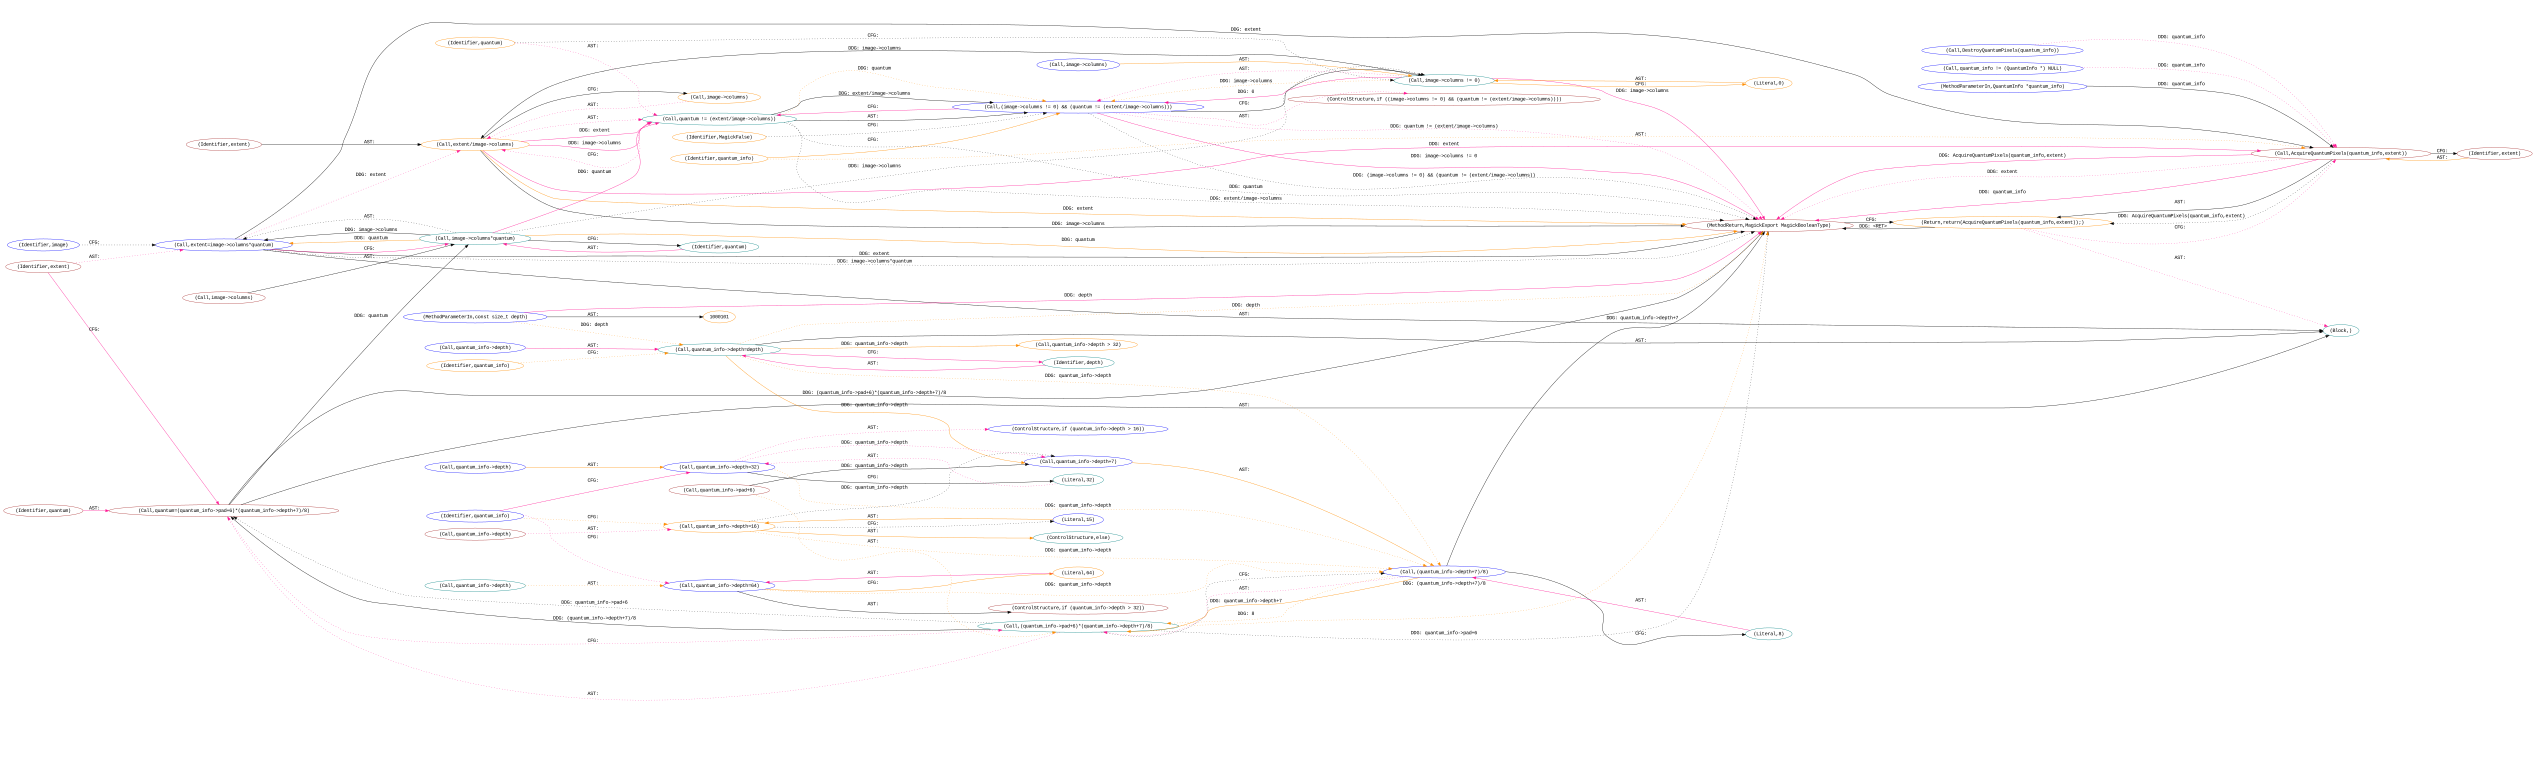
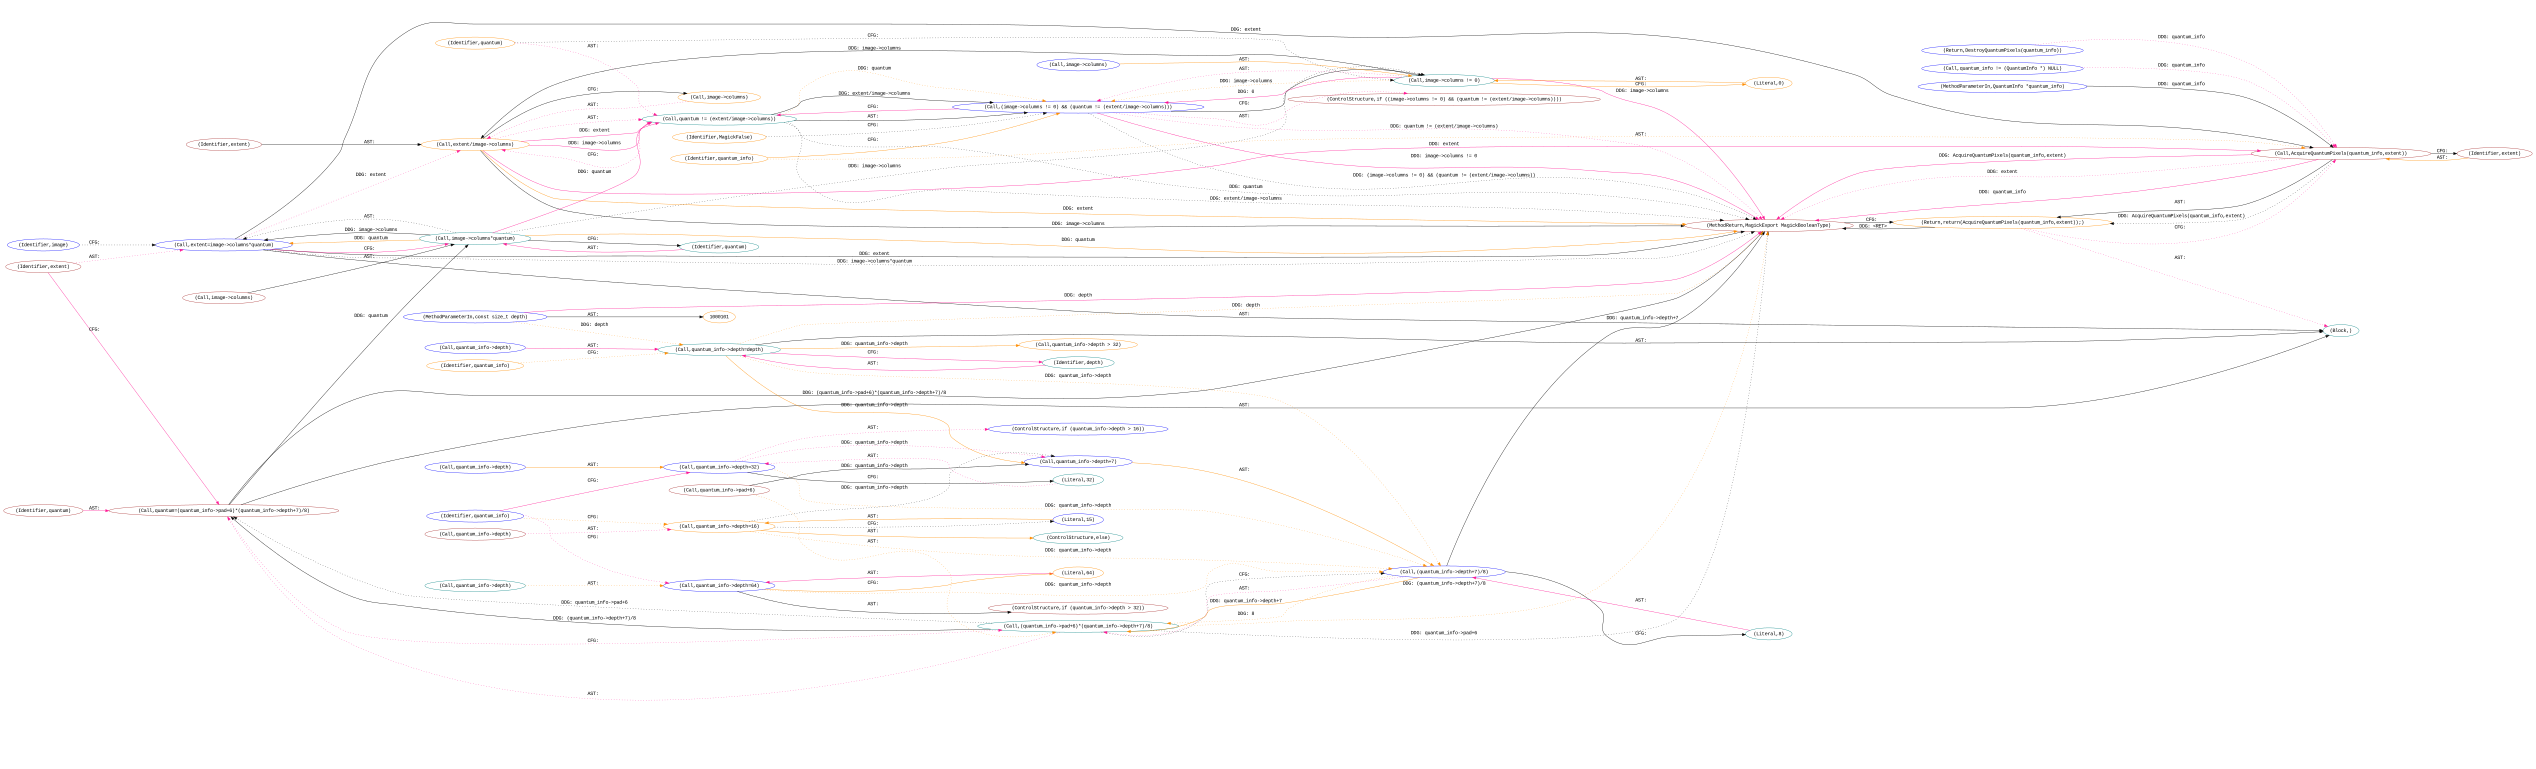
(2002, 50) -> (2002, 50)
